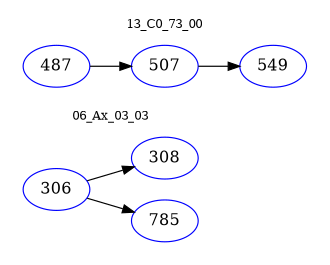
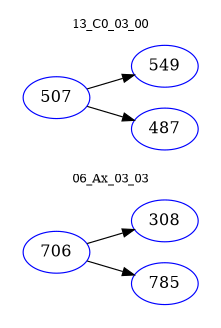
(165, 25) -> (111, 25)
(105, 66) -> (105, 112)
(56, 189) -> (56, 252)
